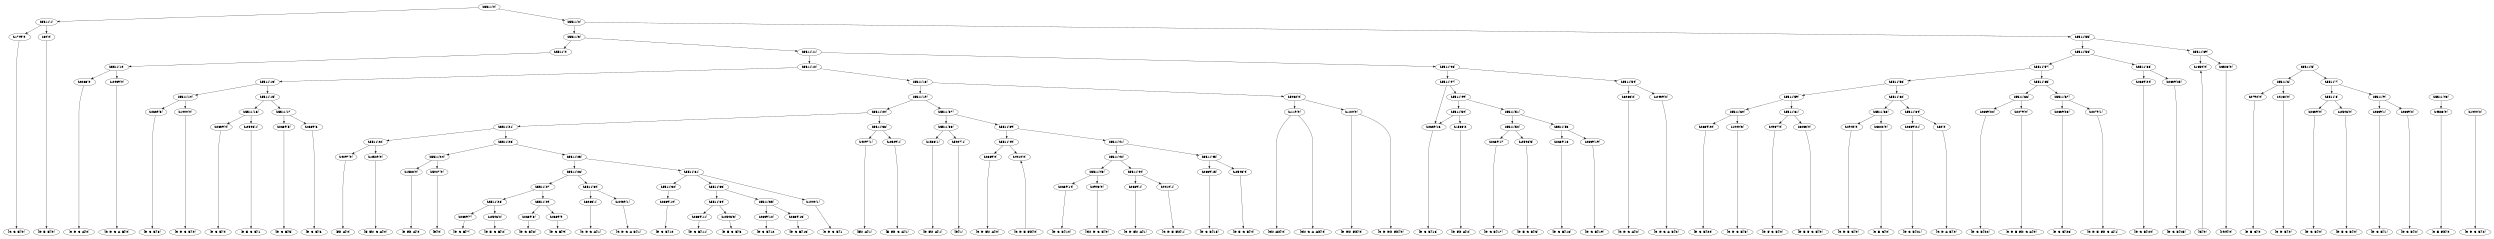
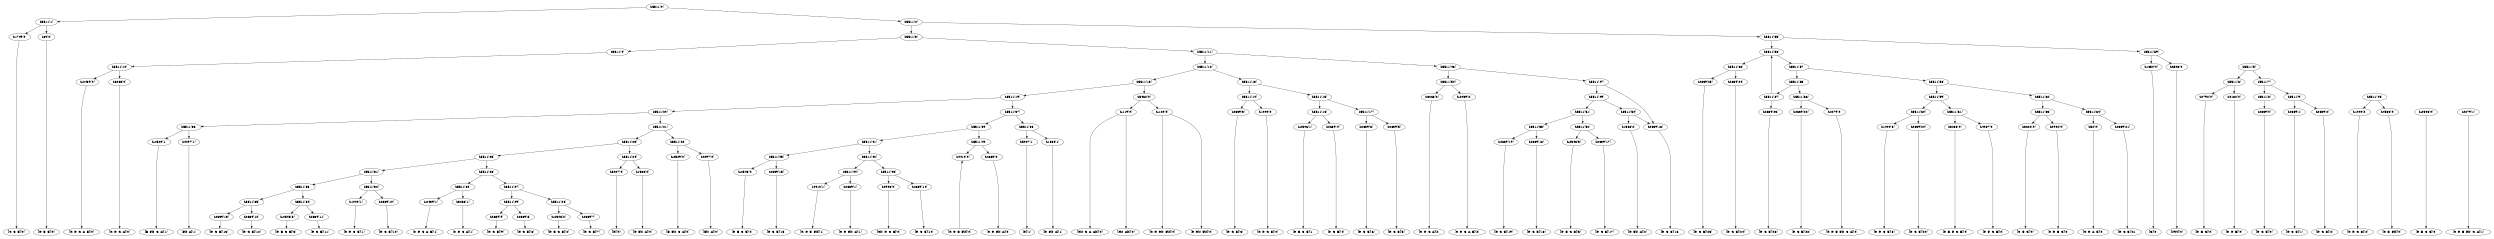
(2078, 104) -> (1772, 76)
(2338, 104) -> none
none -> (2368, 104)
(2202, 151) -> (2153, 149)
(752, 187) -> (364, 194)
